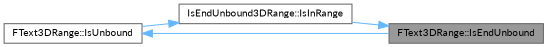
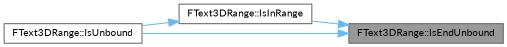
(266, 14) -> (245, 14)
(271, 33) -> (240, 33)
